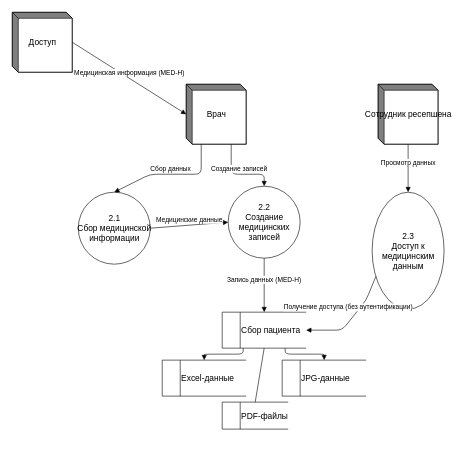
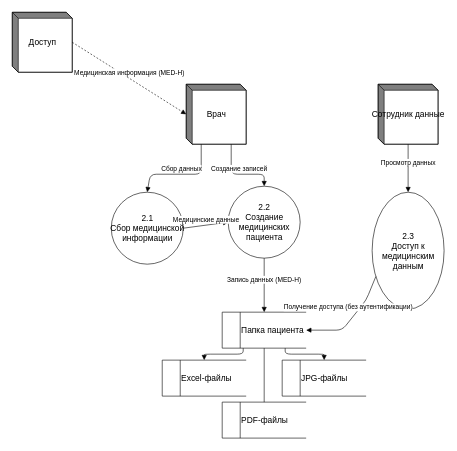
(154, 94) -> (154, 94)
(409, 114) -> (409, 114)
(265, 222) -> (265, 222)
(114, 228) -> (147, 228)
(271, 330) -> (273, 330)
(209, 378) -> (206, 378)
(325, 378) -> (323, 378)
(255, 416) -> (264, 420)
